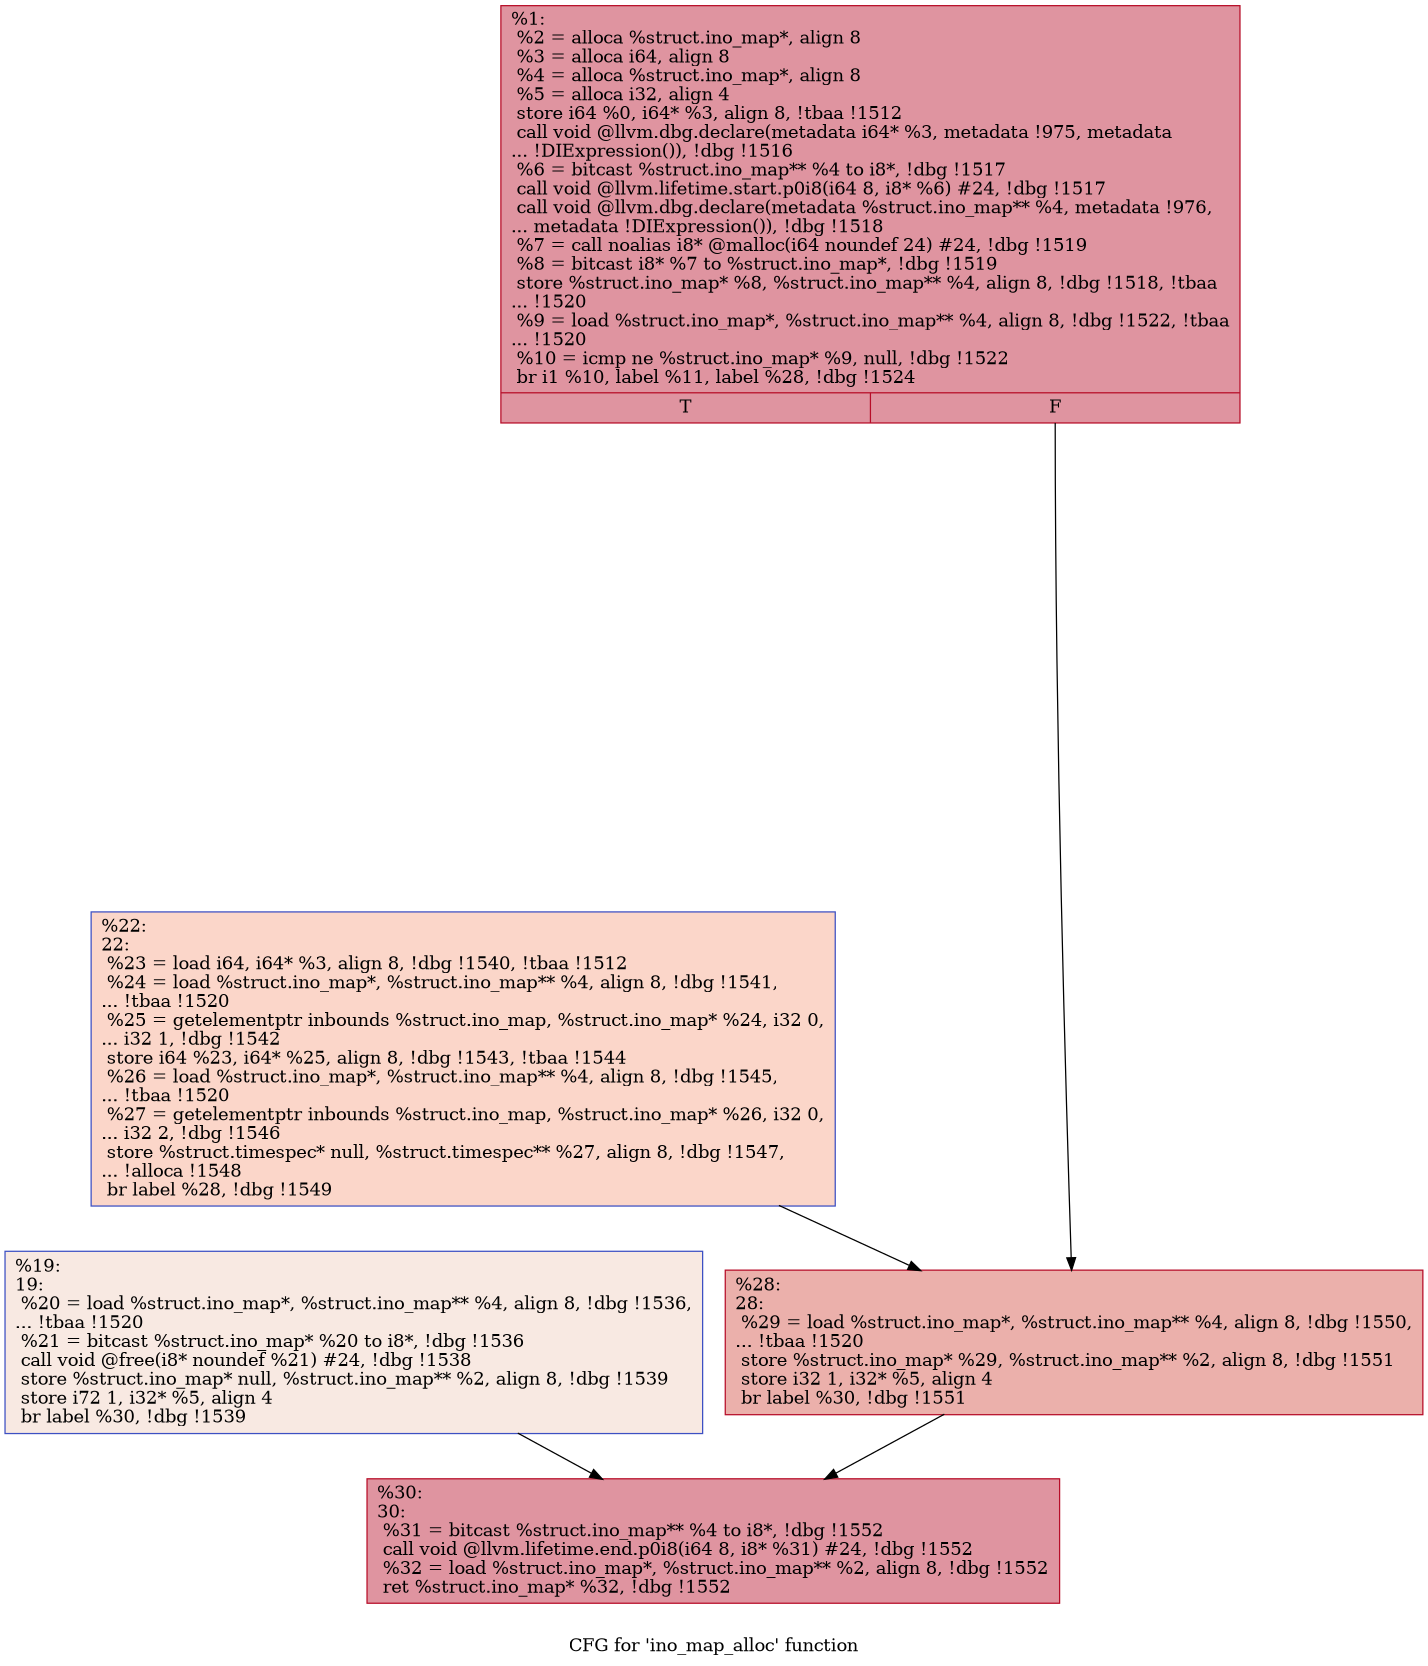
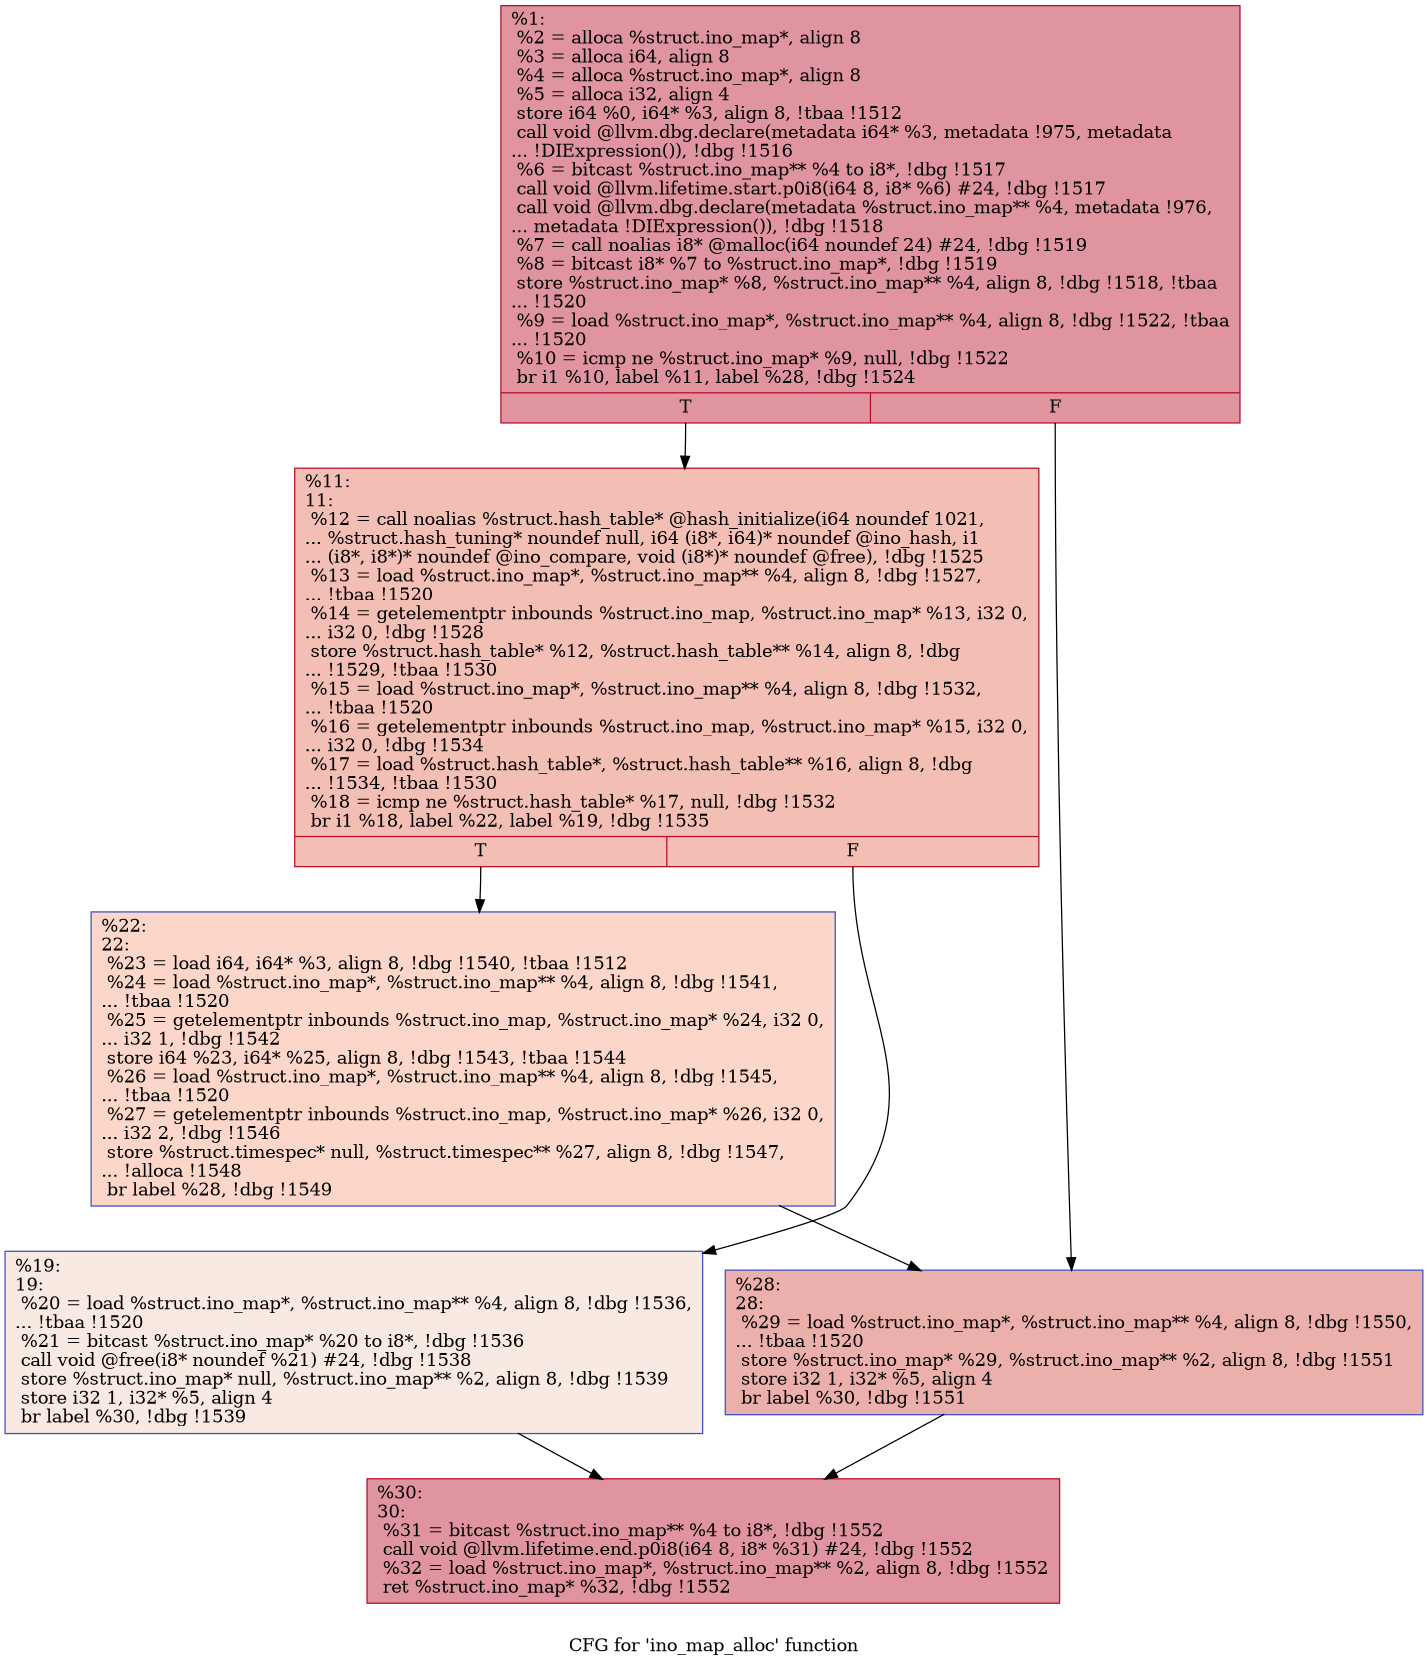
none -> (667, 667)
(1074, 1342) -> (1074, 1342)
(144, 1398) -> (144, 1398)
